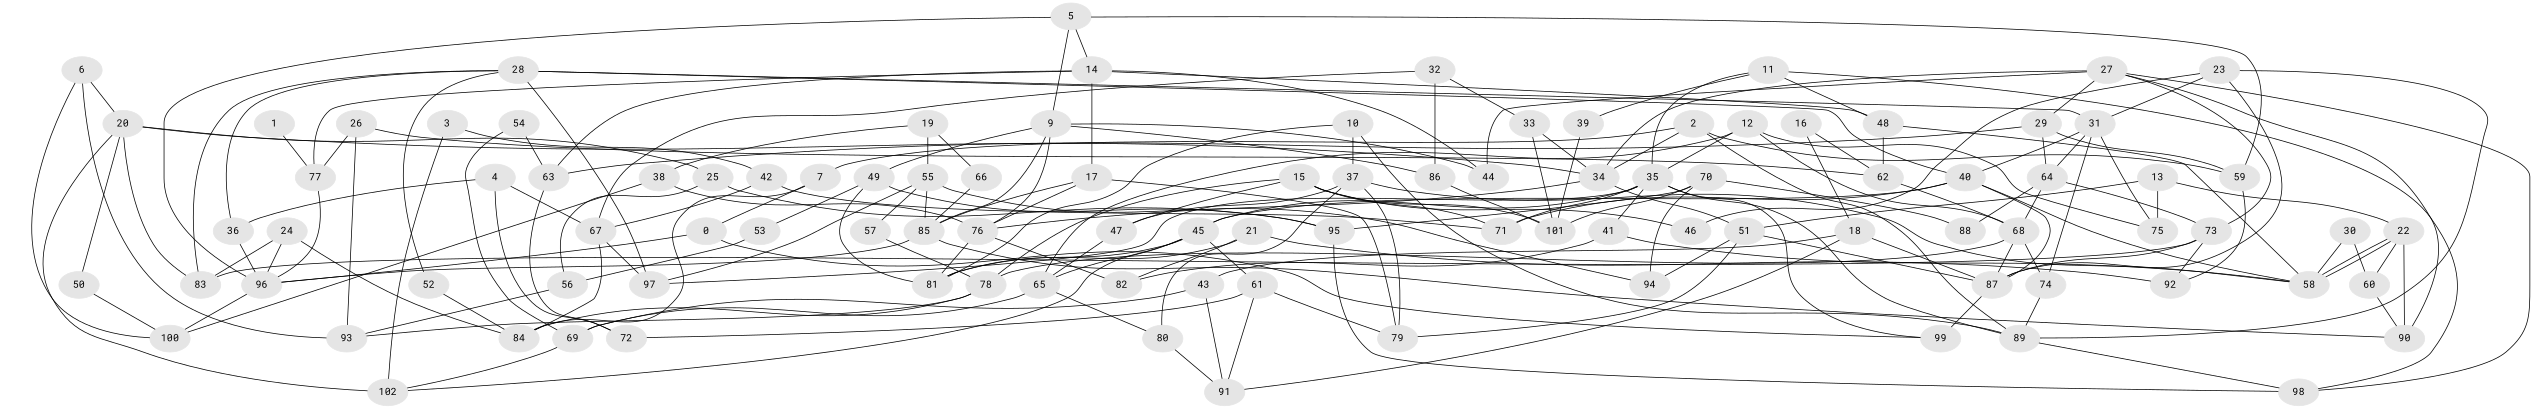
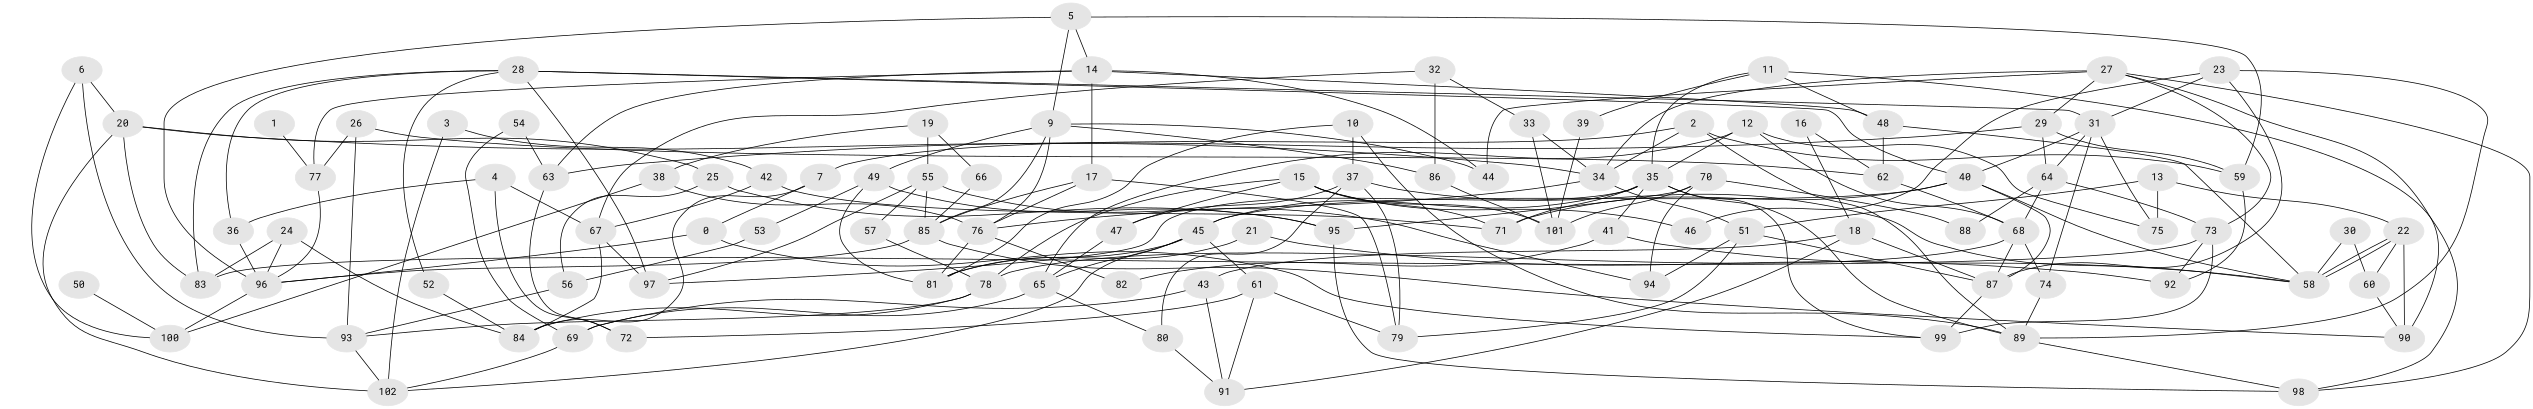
(101, 204) -> none
(2102, 258) -> (2108, 320)
(1188, 259) -> none
none -> (367, 365)
